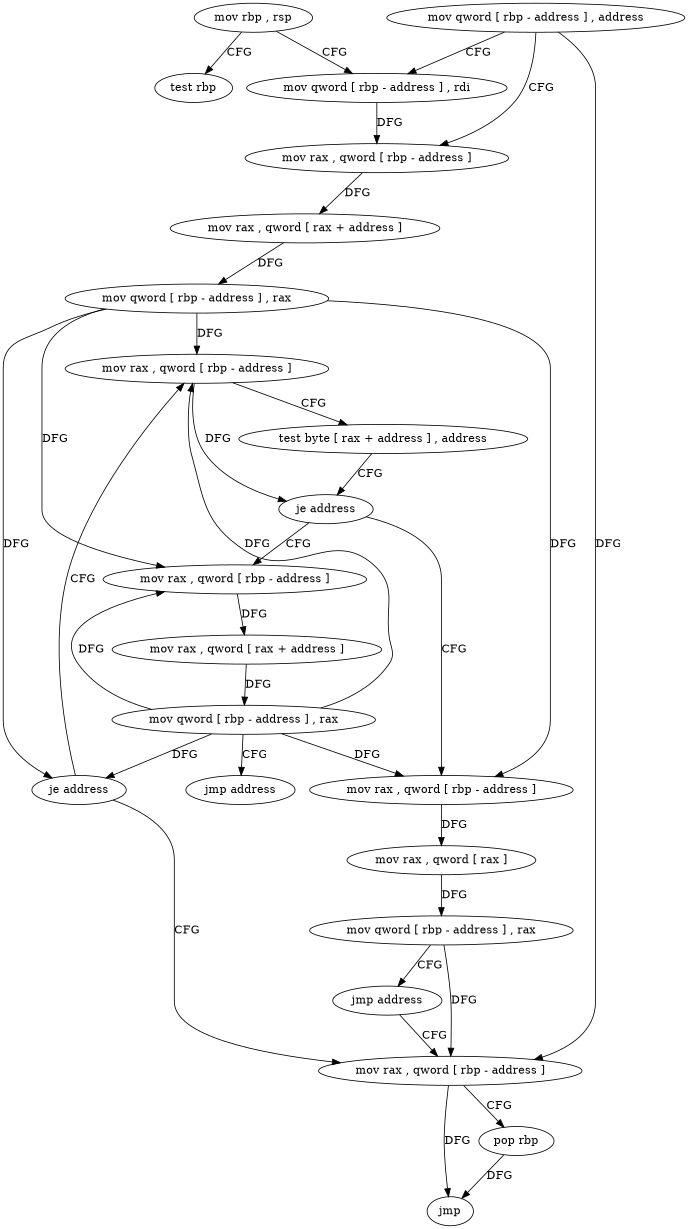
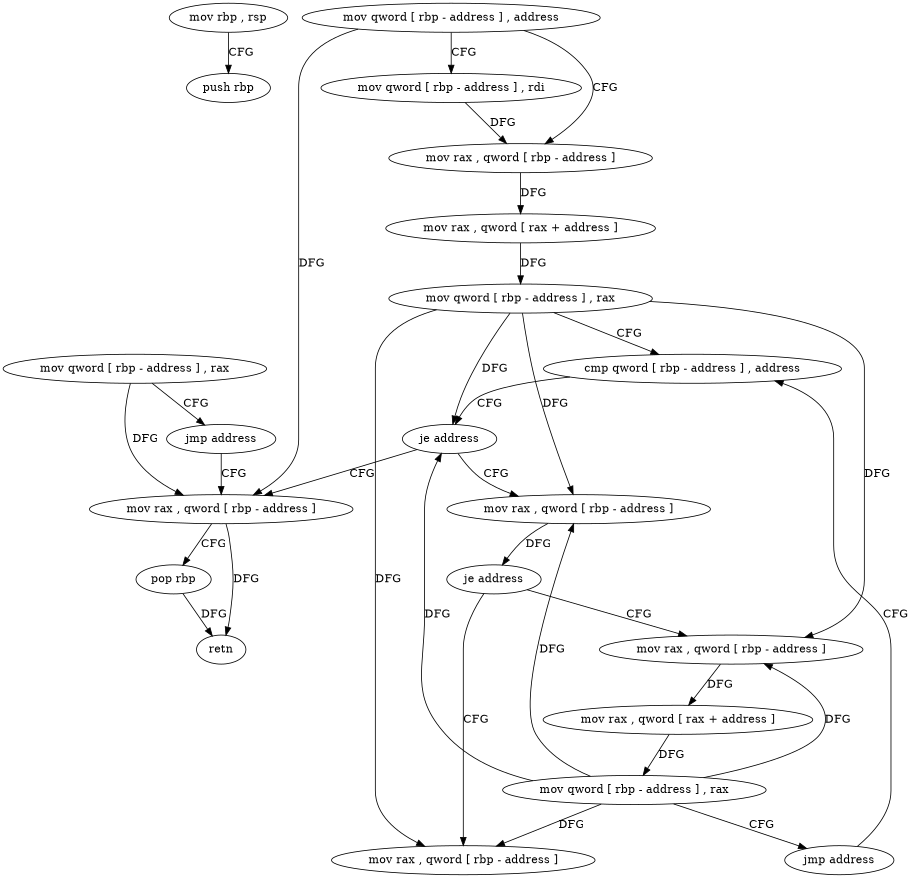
(311, 50) -> none
(194, 88) -> (228, 88)
none -> (692, 369)
(383, 439) -> none
(441, 860) -> none
(450, 1211) -> (221, 650)
